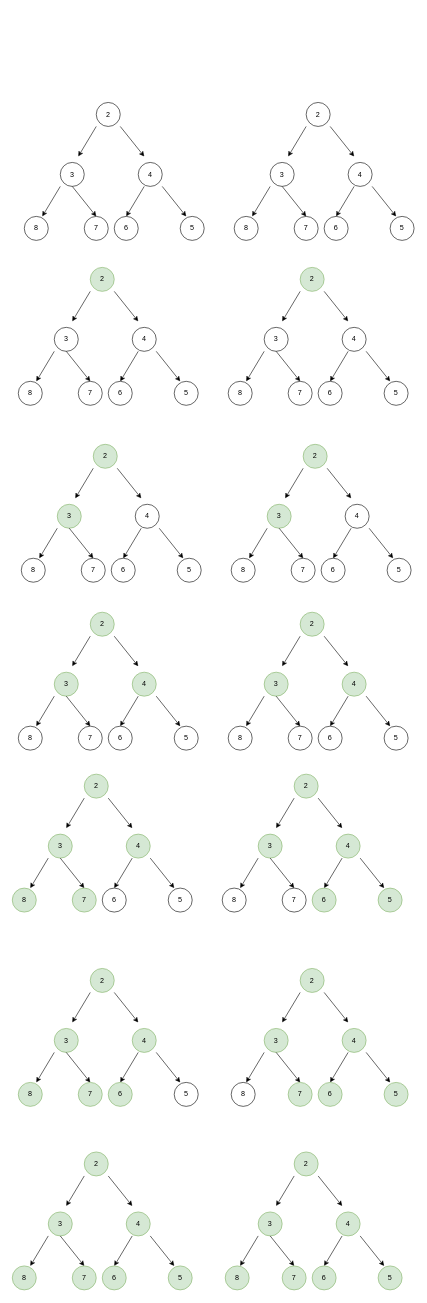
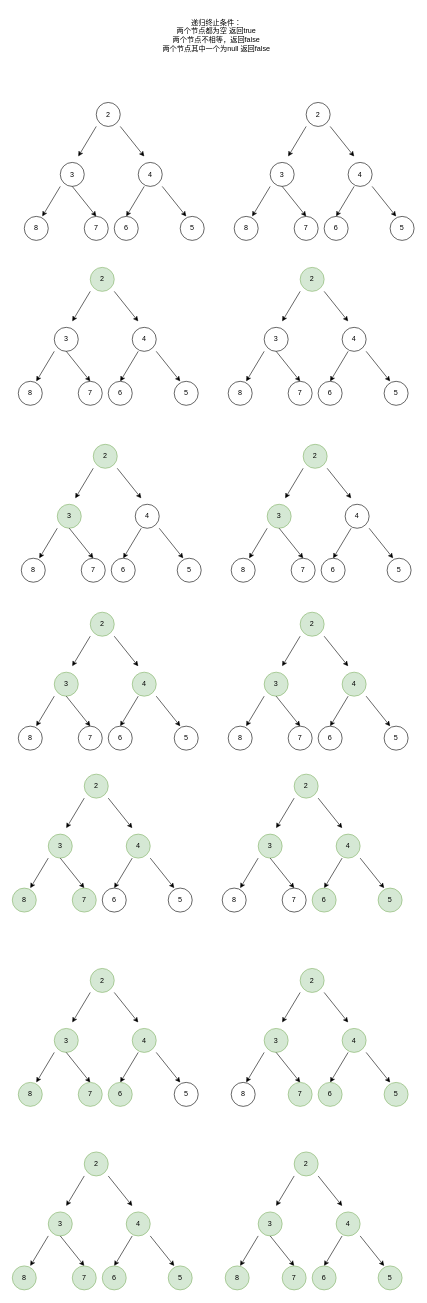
none -> (216, 39)
